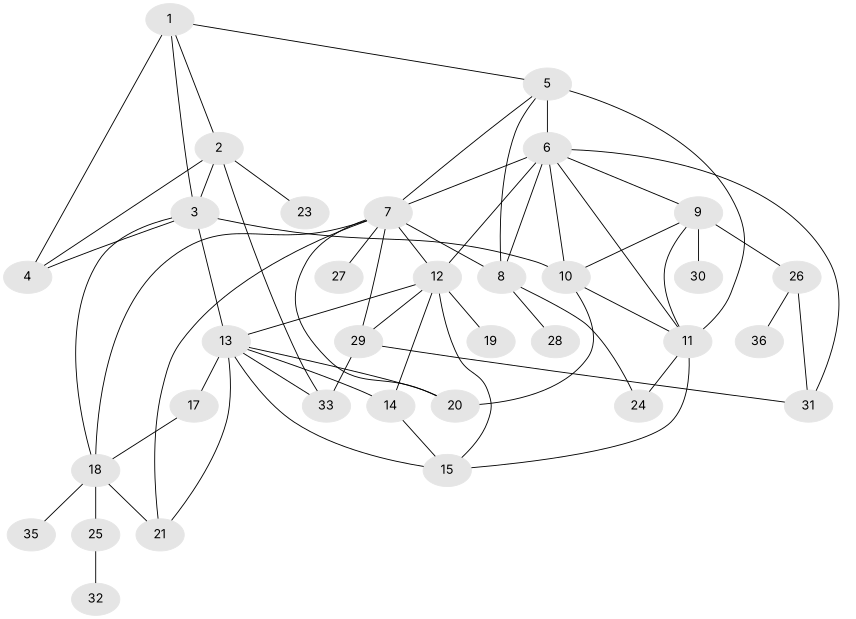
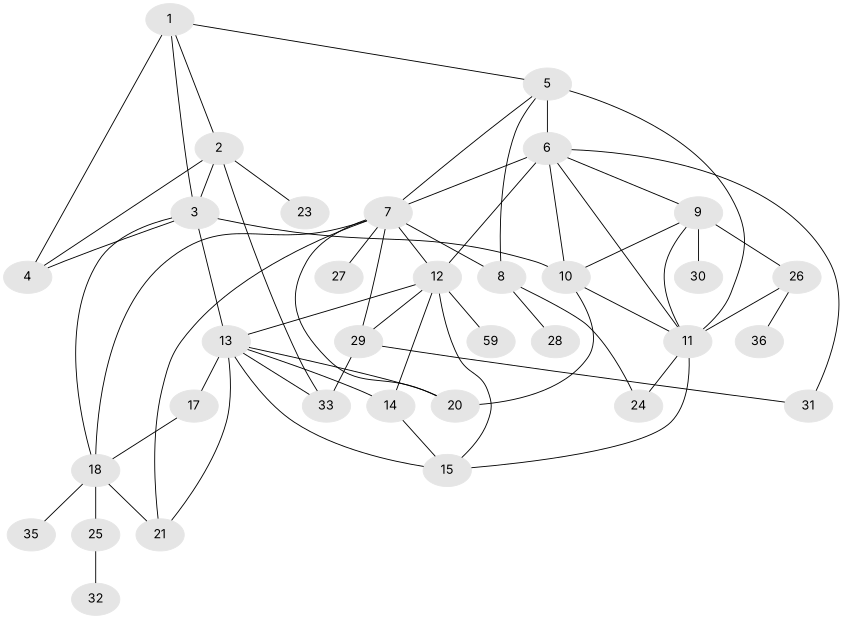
(525, 213) -> none
(491, 342) -> (491, 342)
(803, 342) -> (742, 309)
